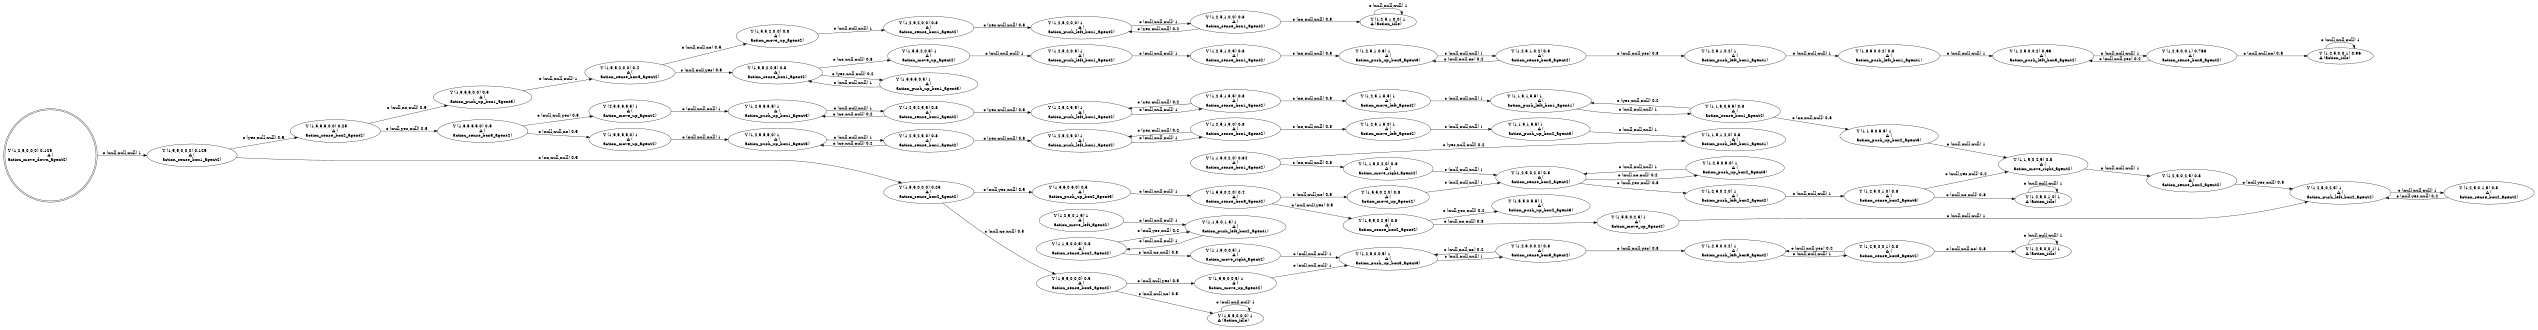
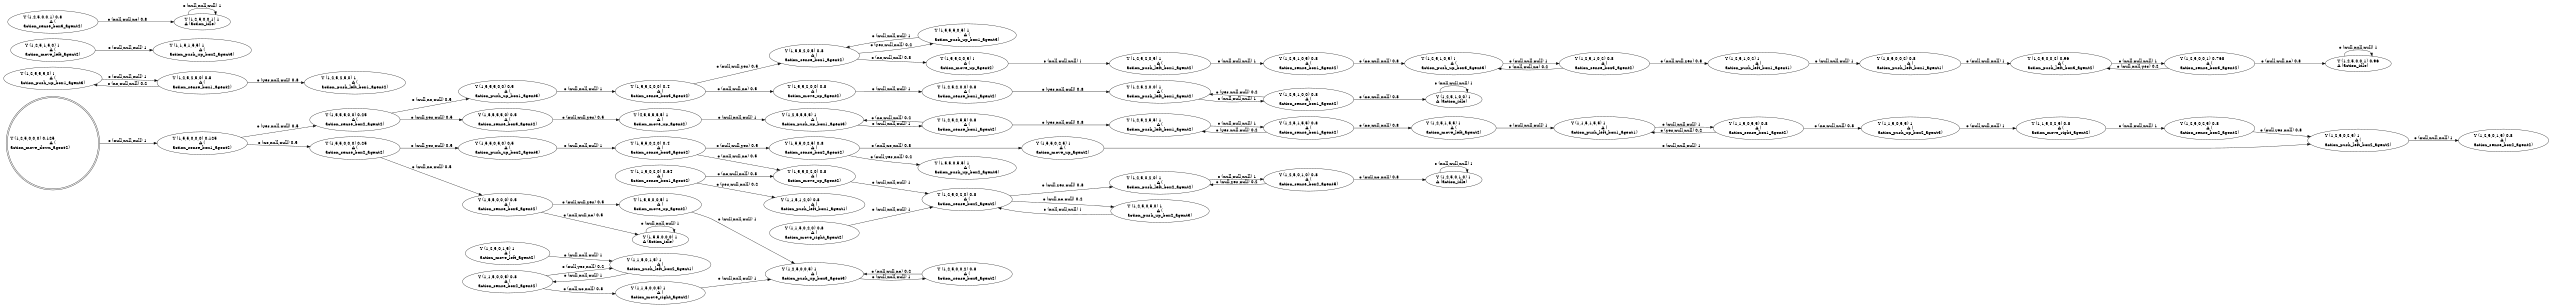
(1235, 129) -> none
(1636, 134) -> none
(630, 140) -> none
(1310, 166) -> (738, 176)
(1965, 181) -> (1240, 185)
(2419, 199) -> none
(1735, 251) -> none
